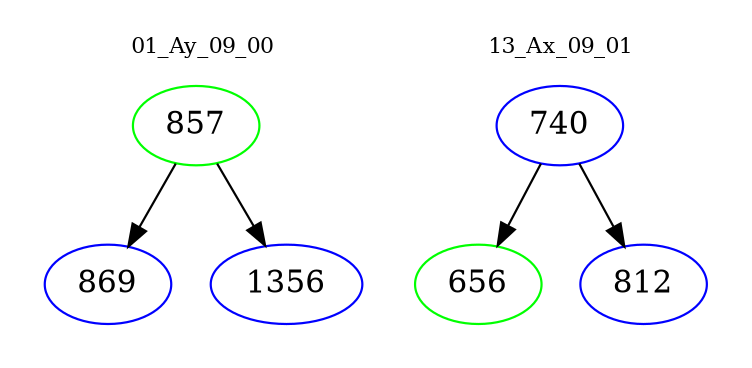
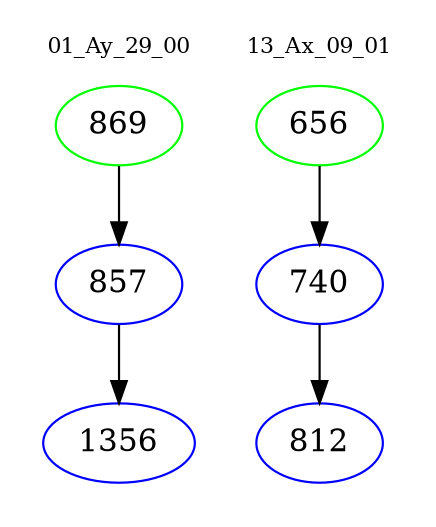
(203, 47) -> (119, 47)
(196, 126) -> (119, 284)
(158, 195) -> (119, 194)
(525, 195) -> (320, 194)
(108, 284) -> (119, 126)
